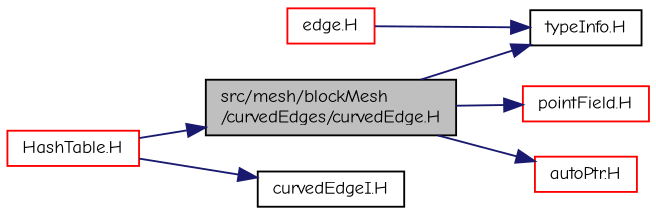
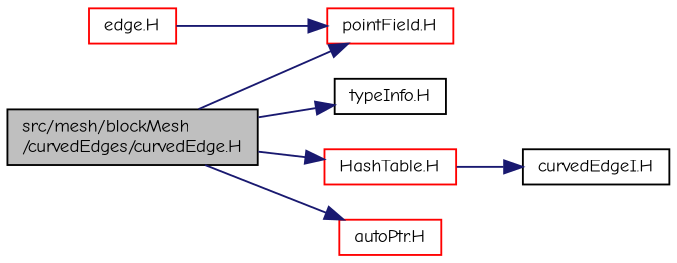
(443, 27) -> (242, 26)
(163, 134) -> (282, 154)
